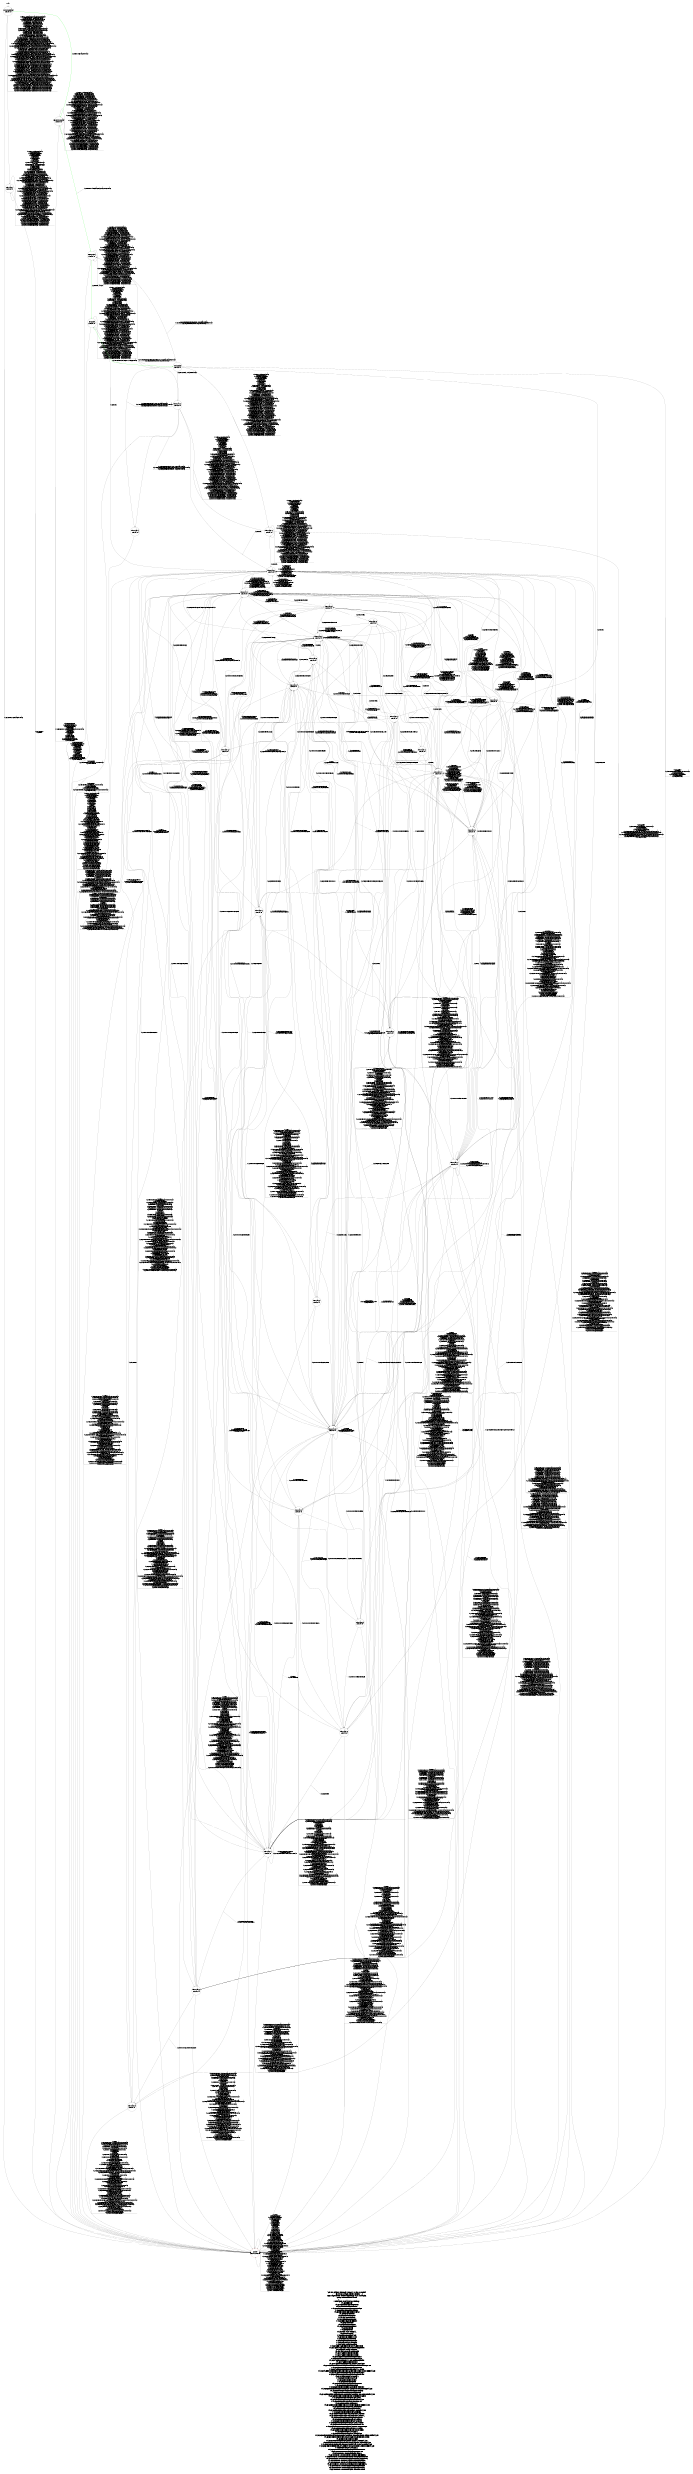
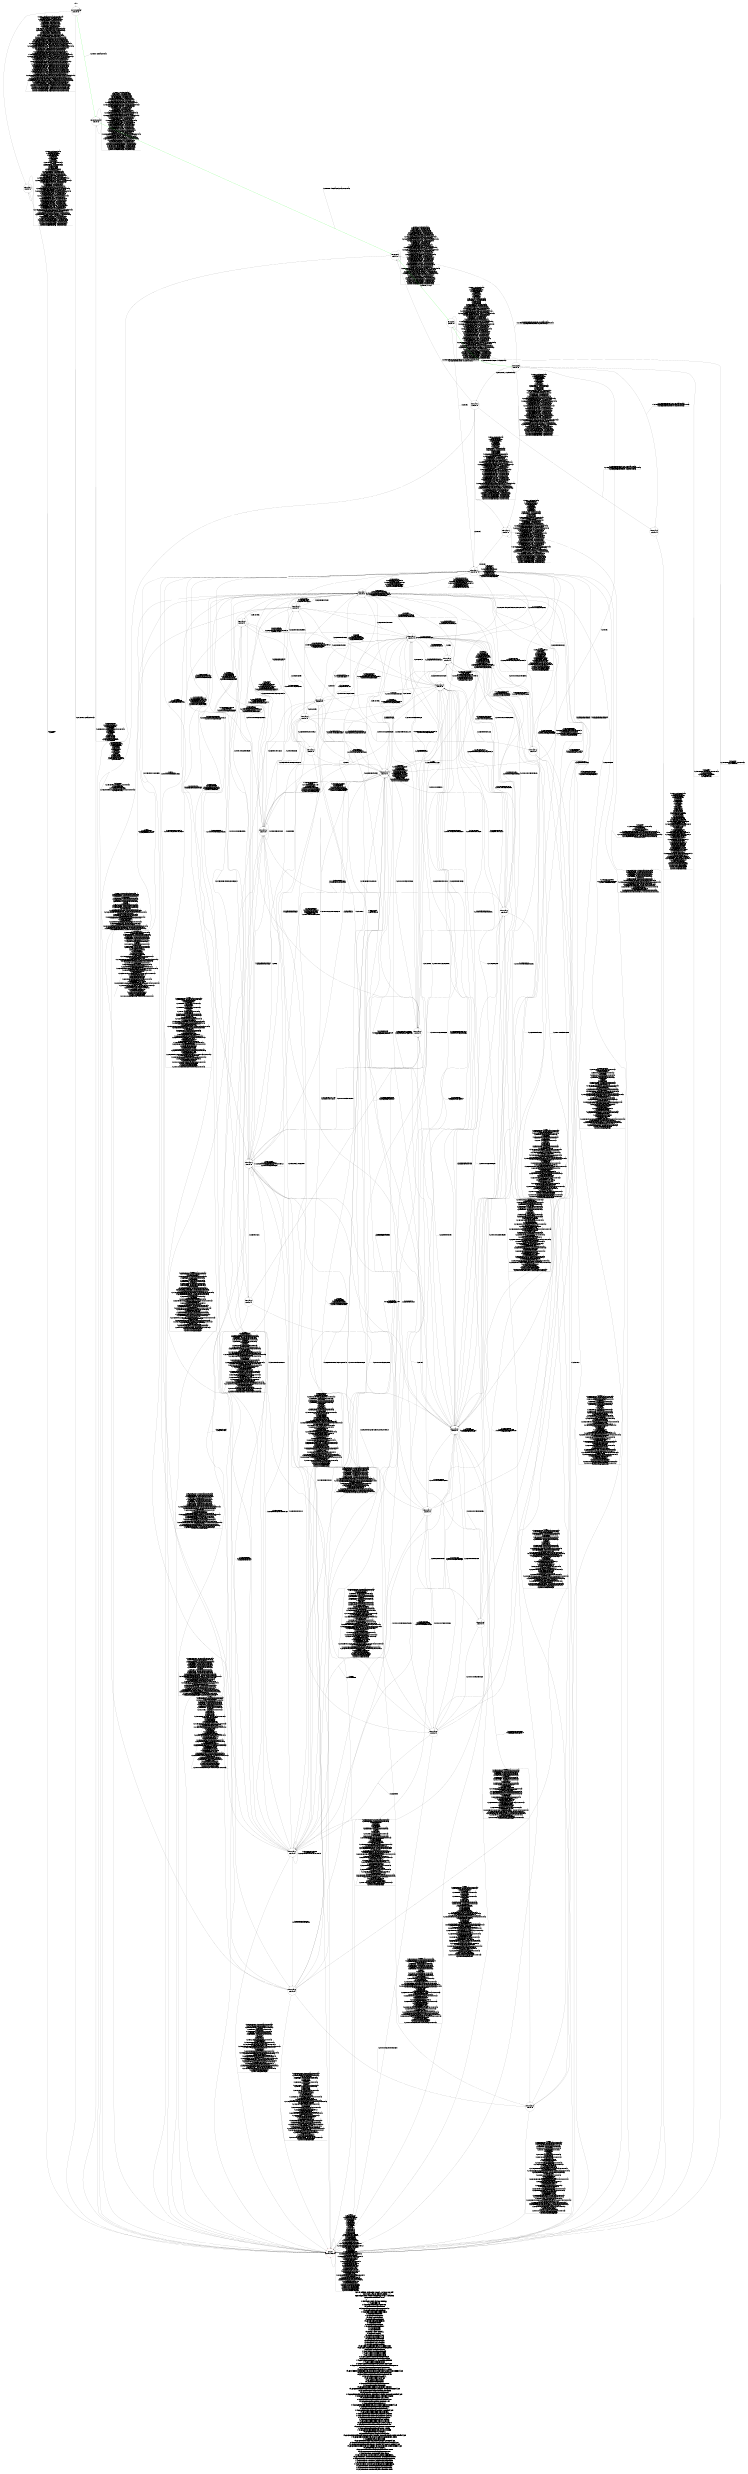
(389, 728) -> (348, 648)
(337, 1559) -> (471, 1559)
